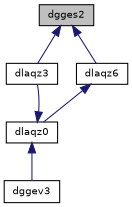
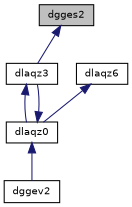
(87, 49) -> none
none -> (25, 109)
(32, 192) -> (32, 192)
